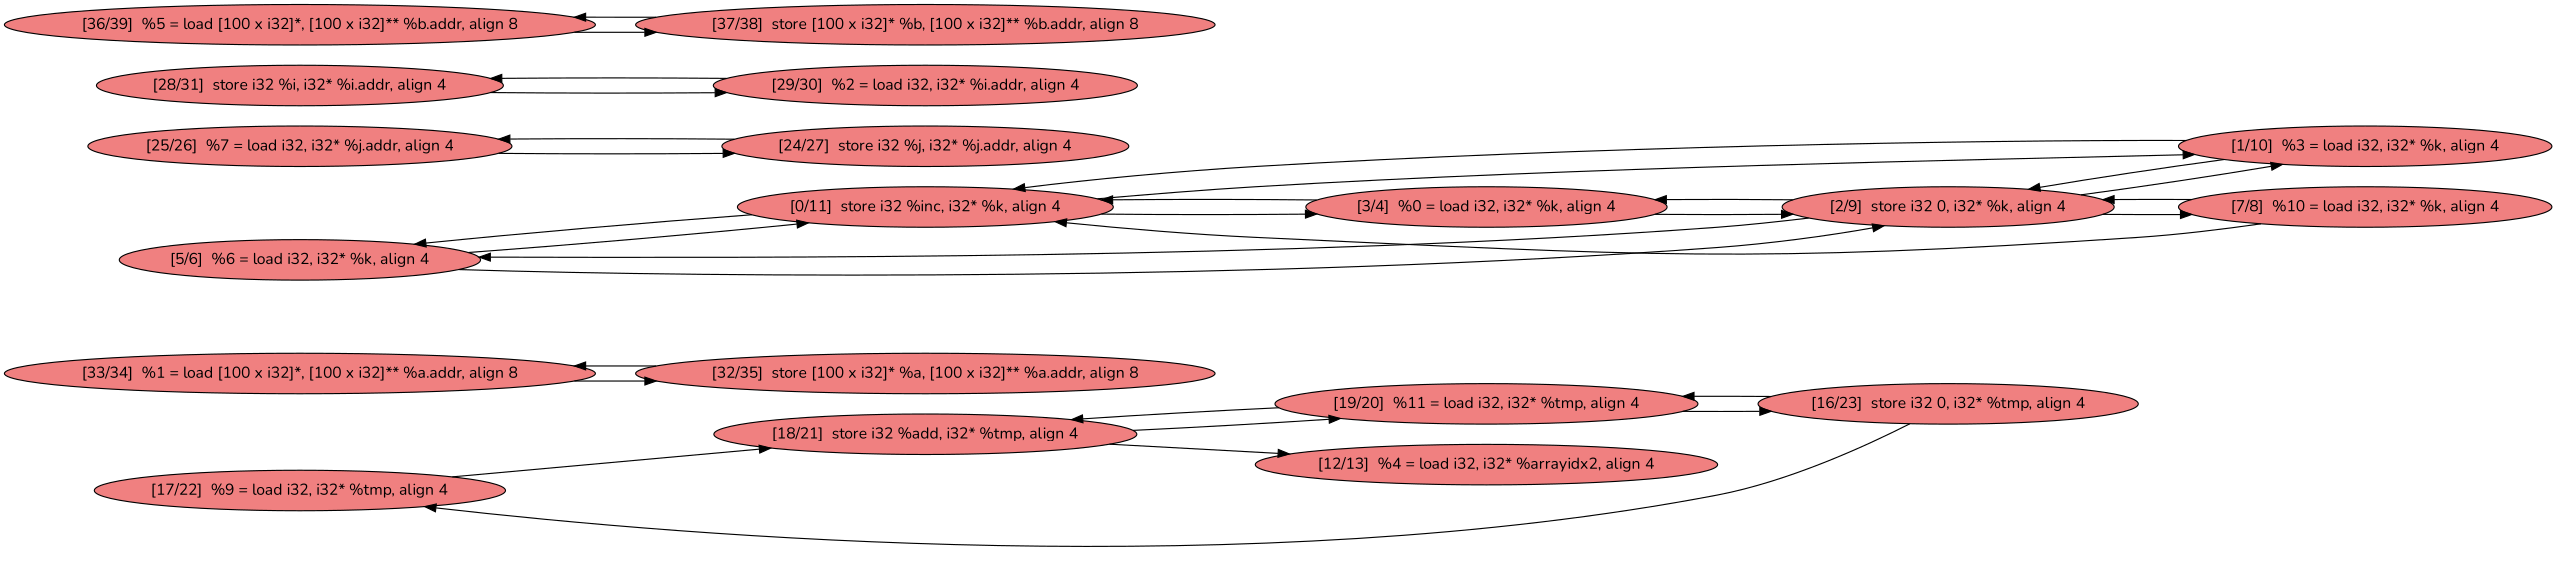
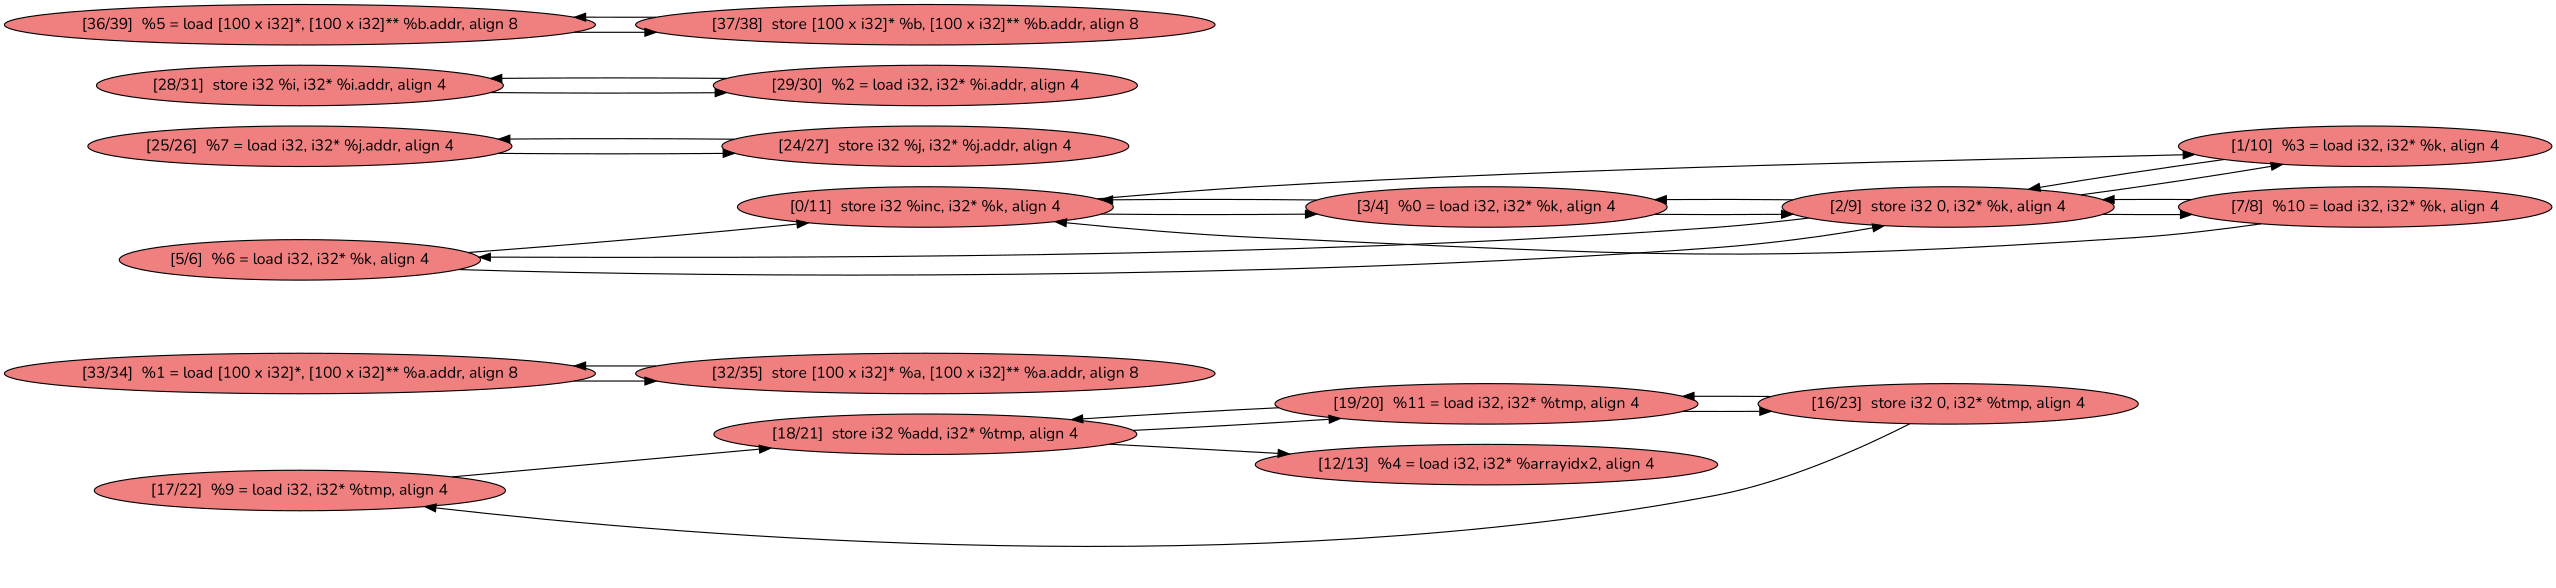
(1605, 151) -> none
(589, 228) -> none
